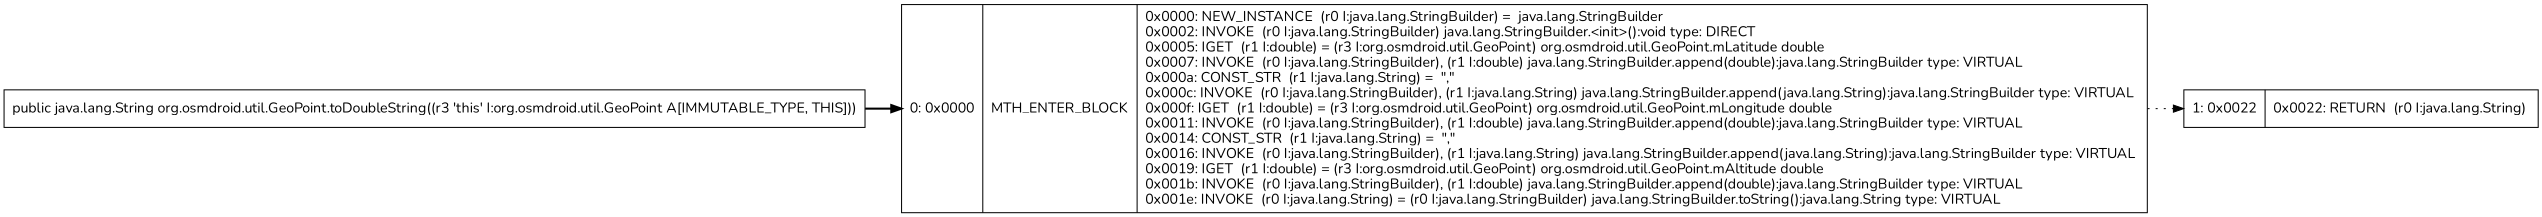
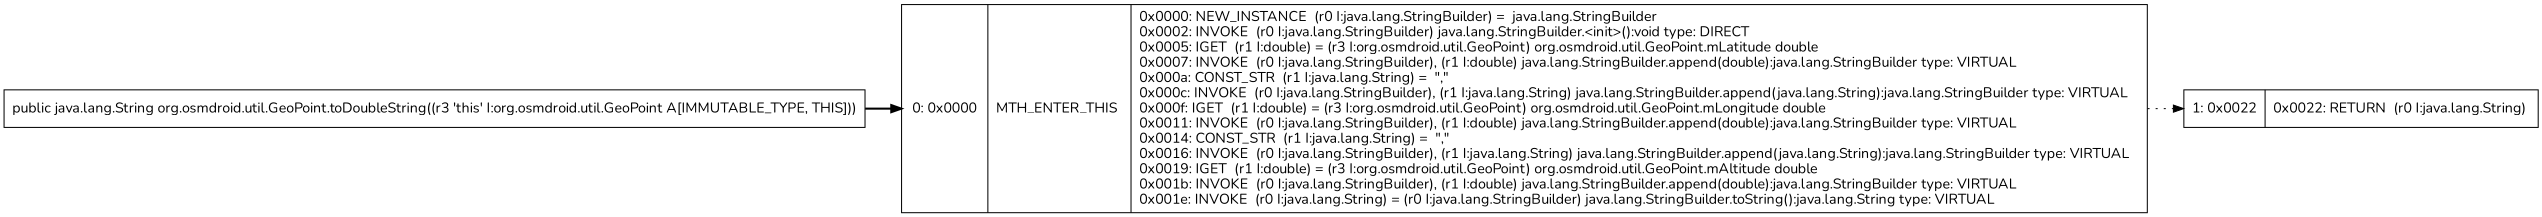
(1060, 108) -> (1057, 108)
